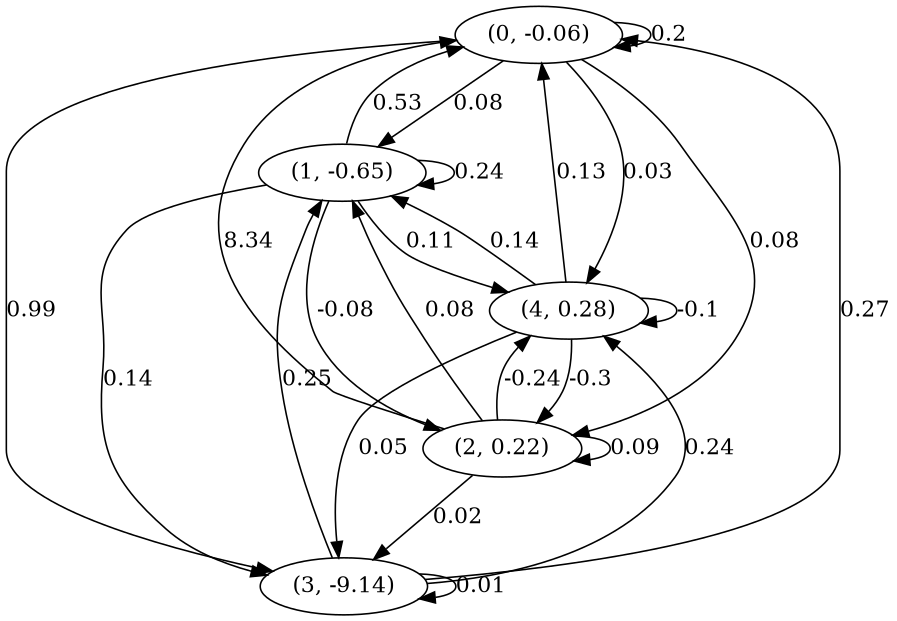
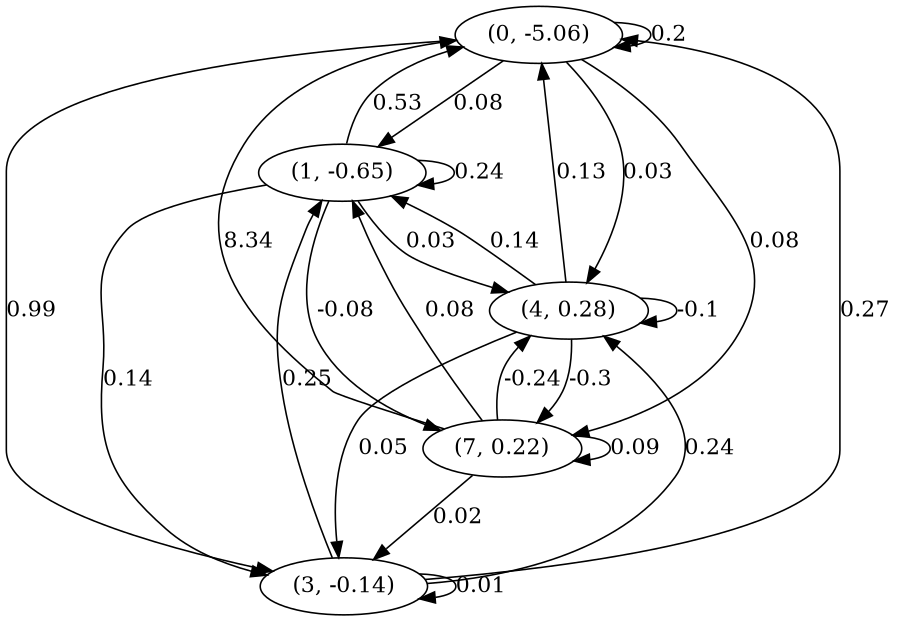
(539, 35) -> (539, 35)
(431, 242) -> (431, 242)
(502, 448) -> (502, 448)
(344, 586) -> (344, 586)
